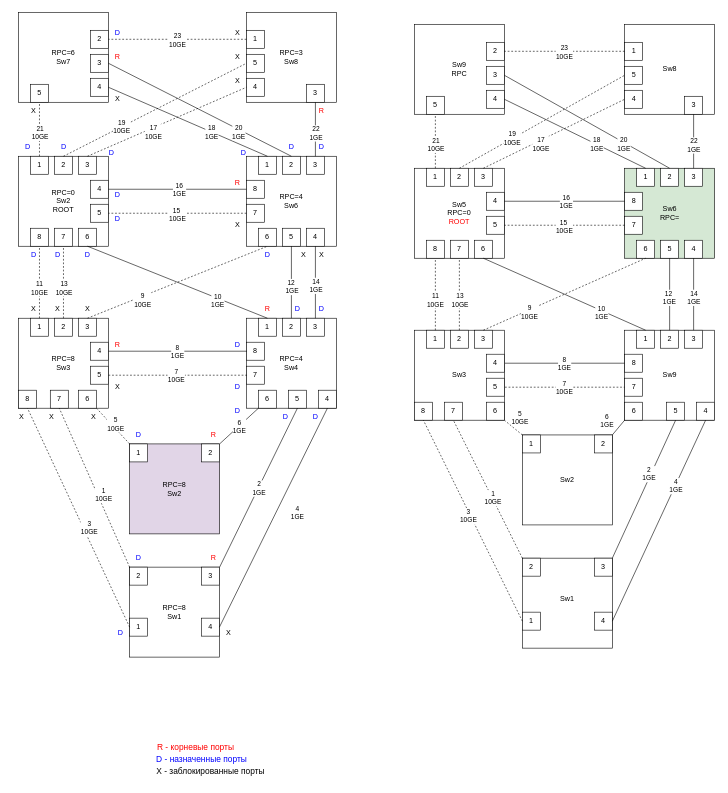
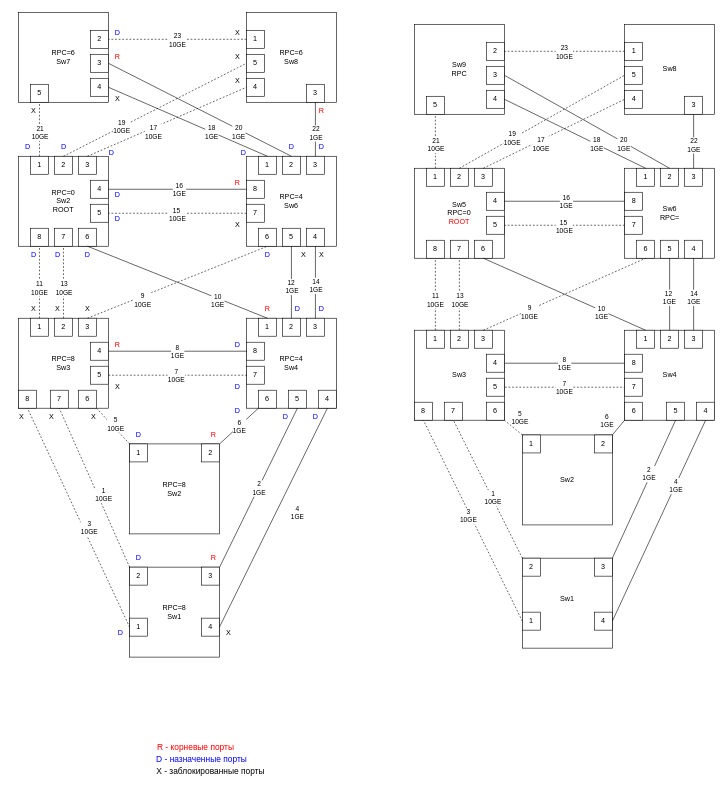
(291, 57) -> (291, 57)
(670, 213) -> (670, 213)
(670, 375) -> (670, 375)
(174, 489) -> (174, 489)
